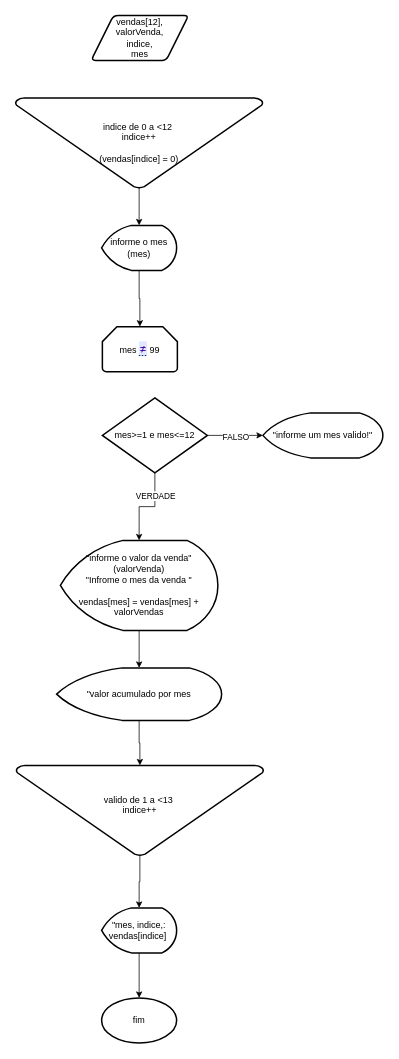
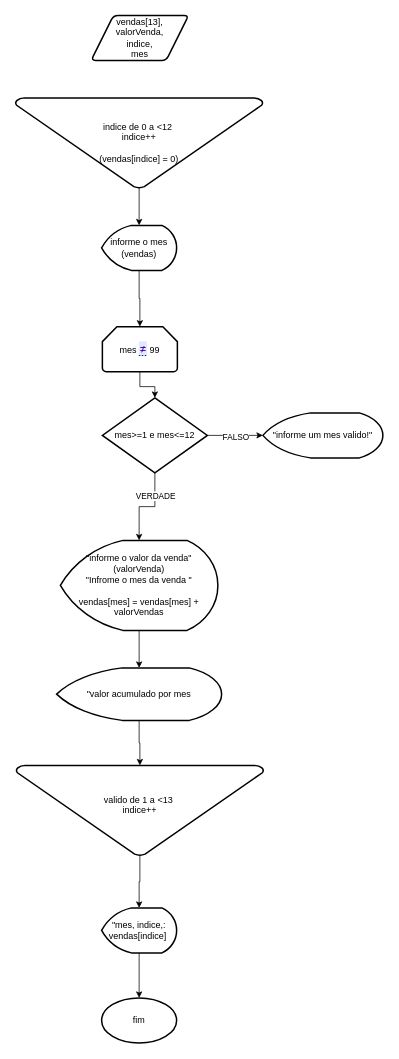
(140, 38) -> (140, 38)
(139, 248) -> (139, 248)
none -> (149, 387)
